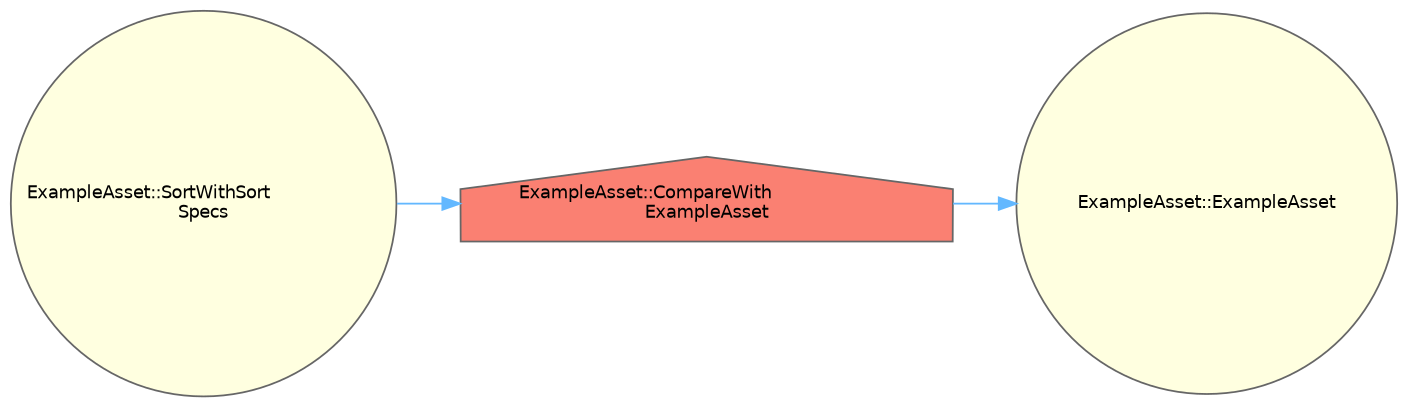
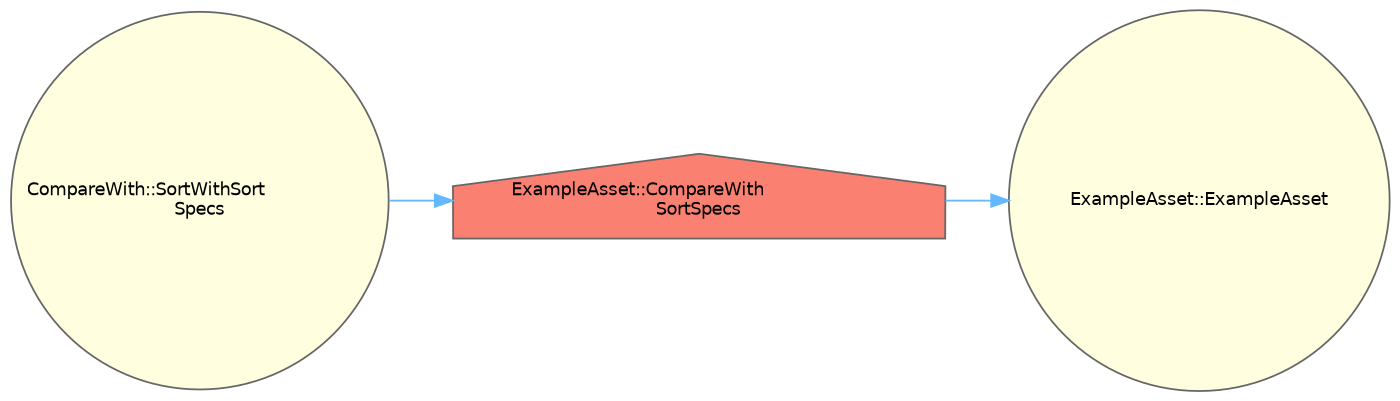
(204, 204) -> (200, 201)
(707, 204) -> (699, 201)
